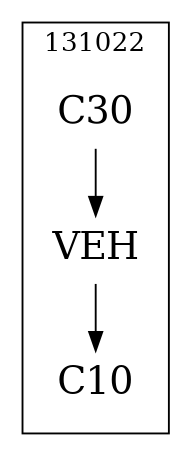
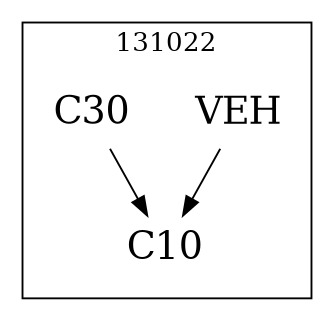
(96, 173) -> (124, 174)
